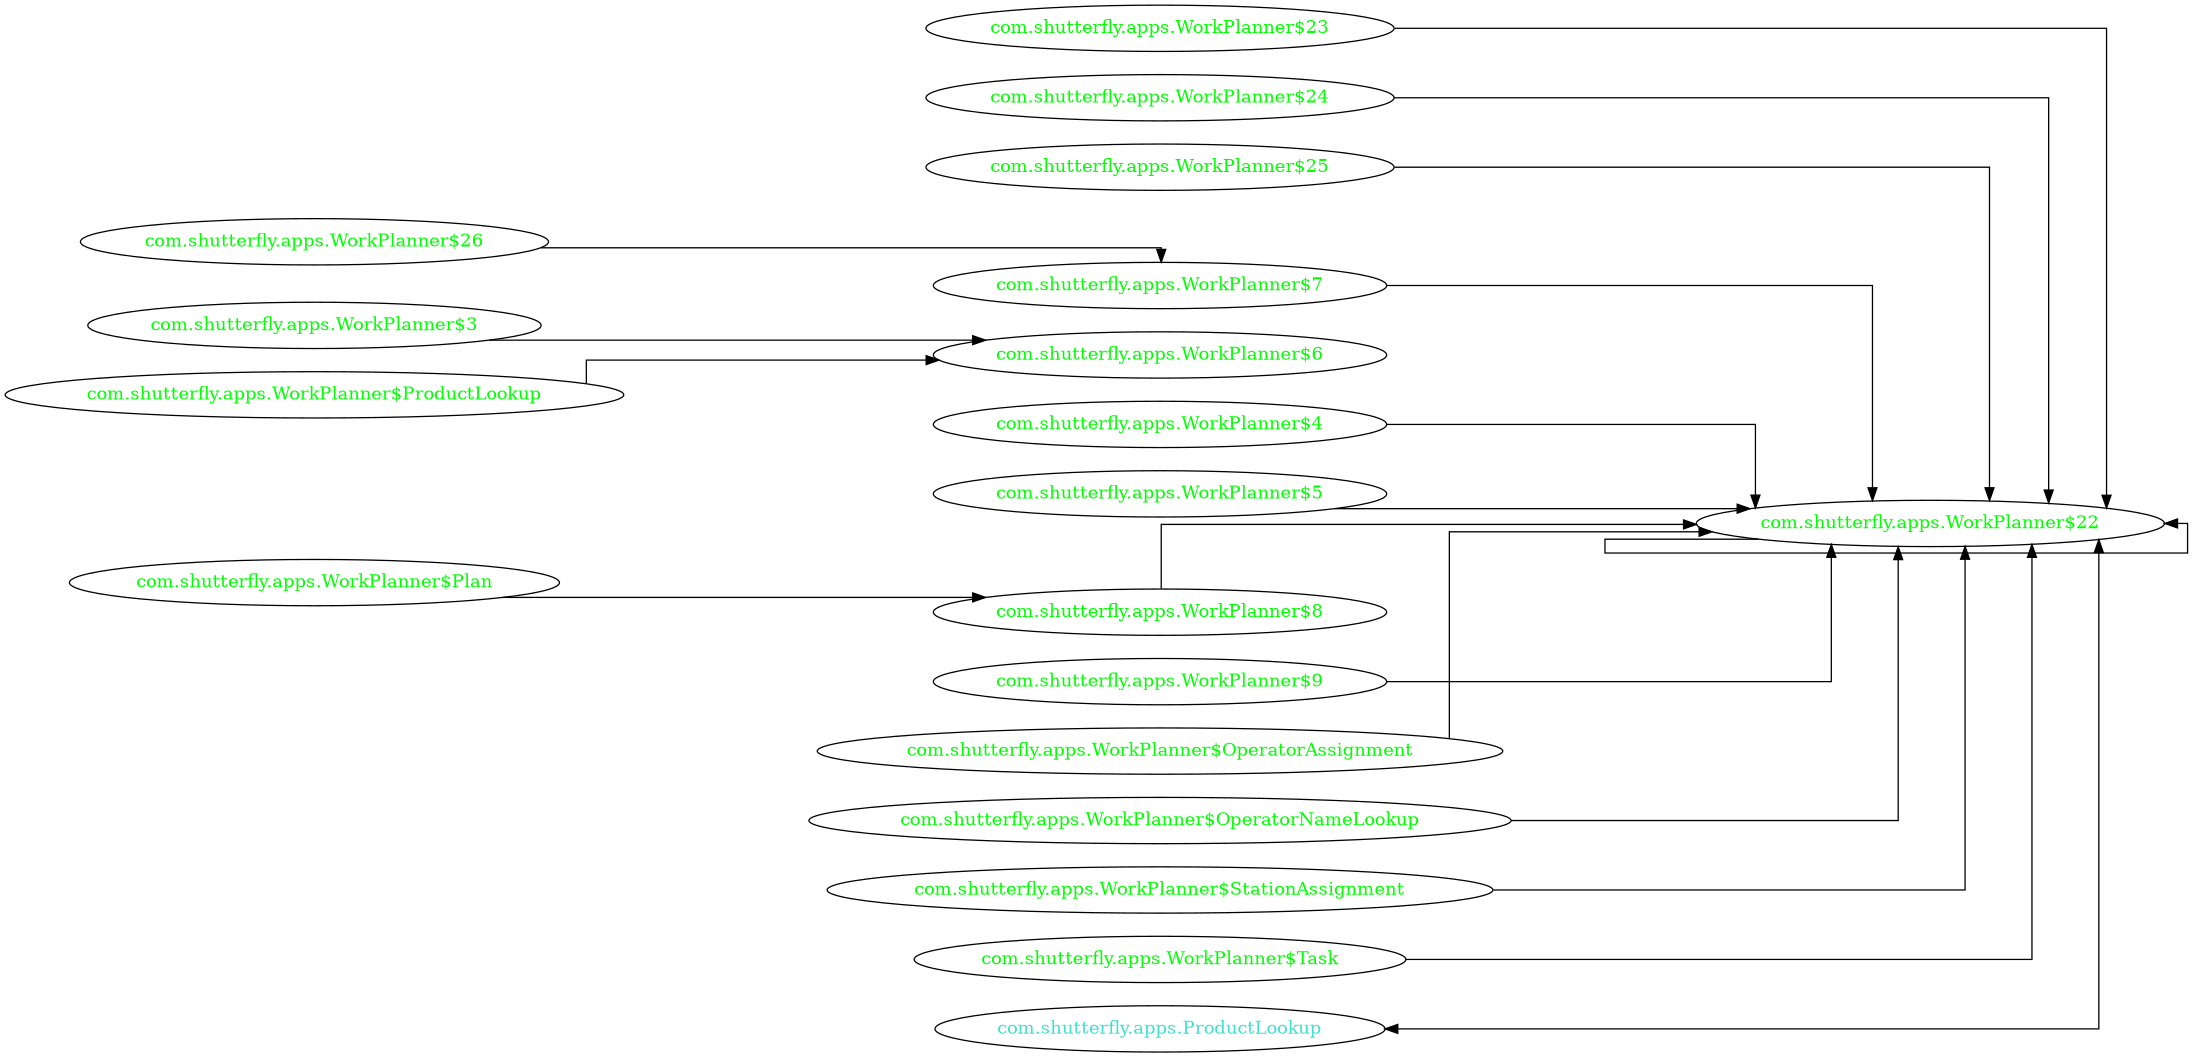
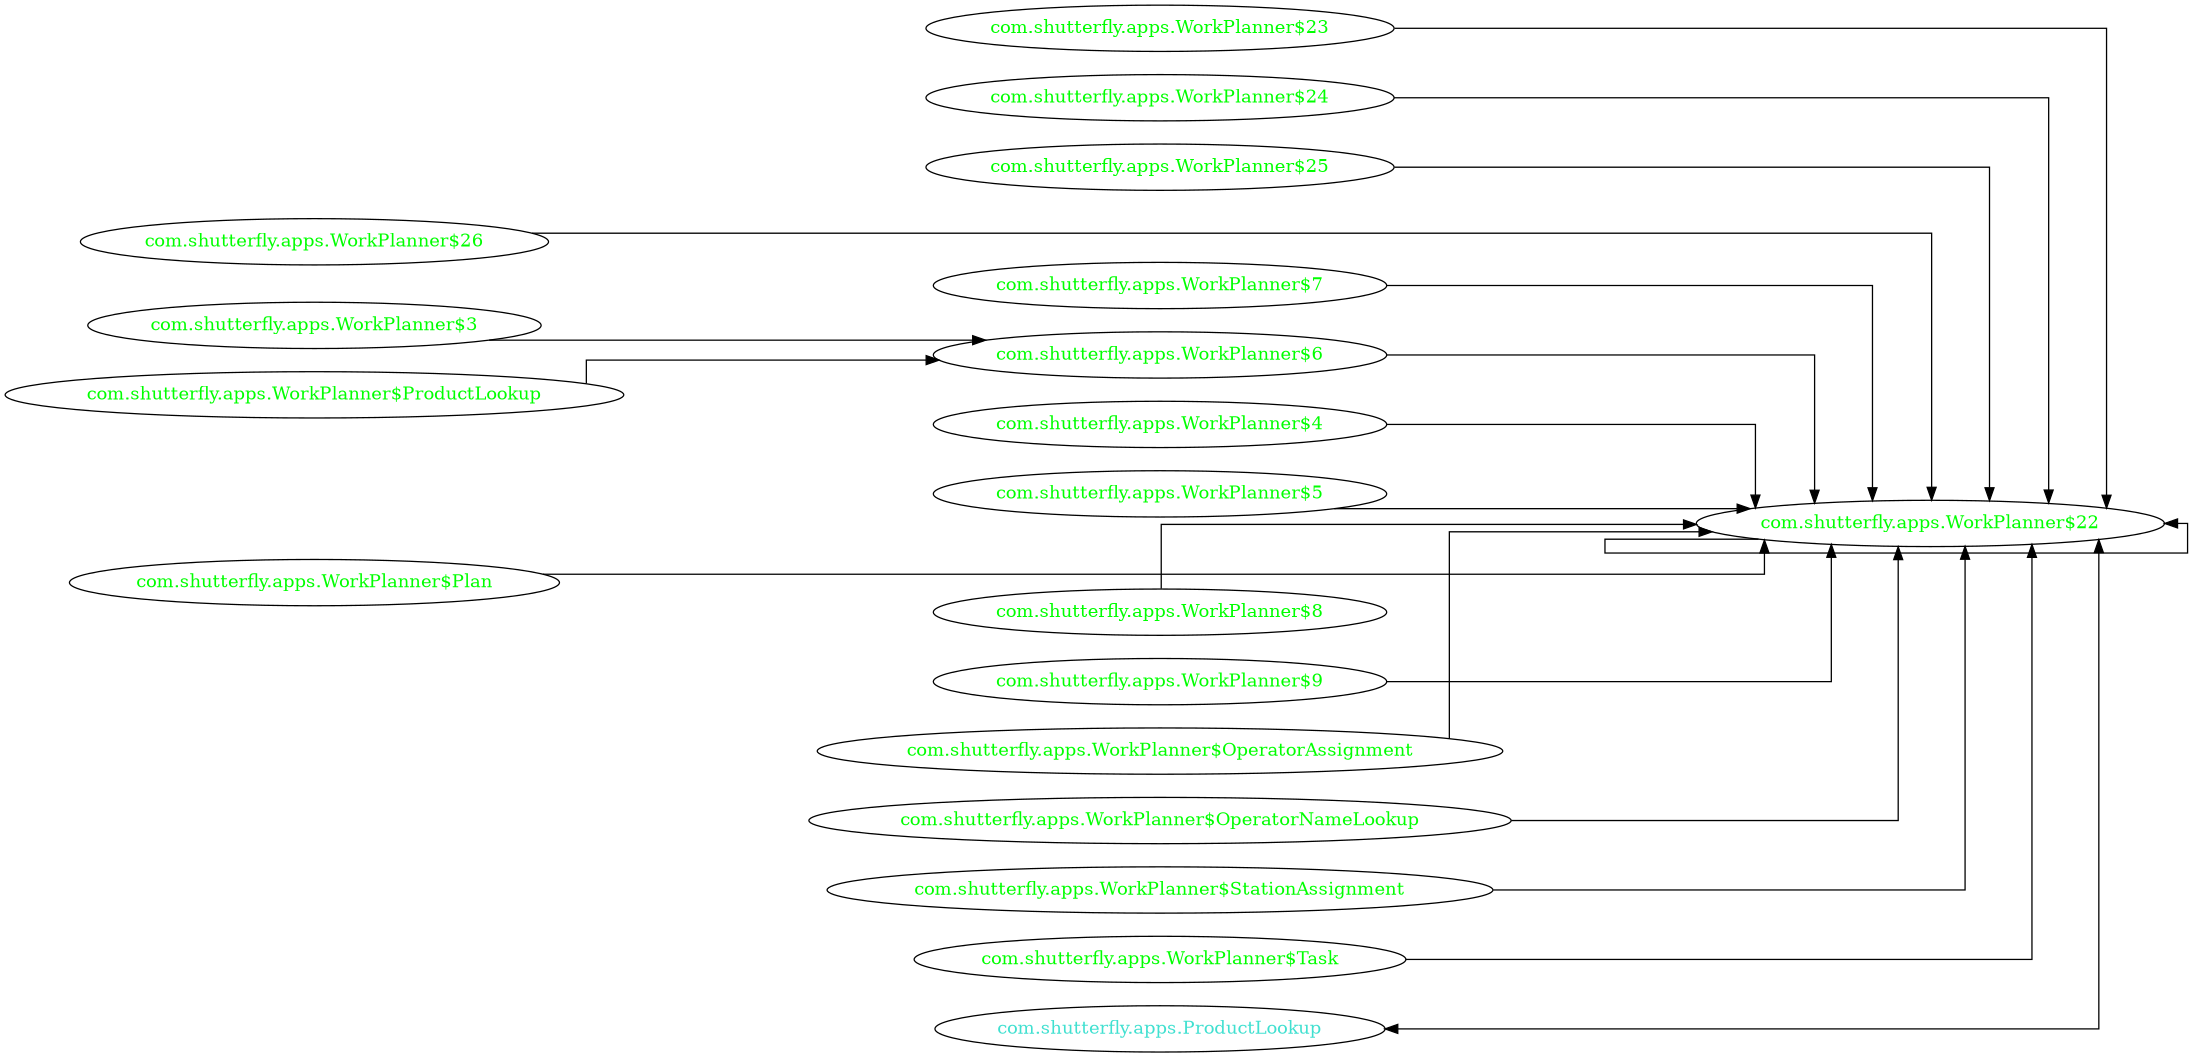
(852, 248) -> (1359, 233)
none -> (1668, 355)
(738, 597) -> (1133, 574)
